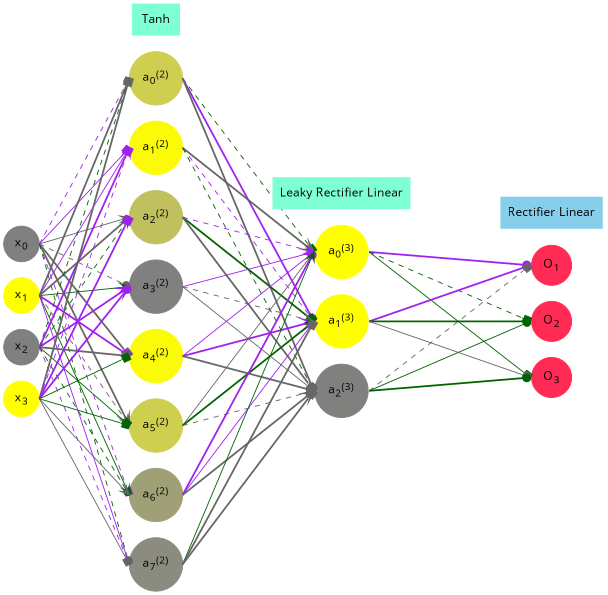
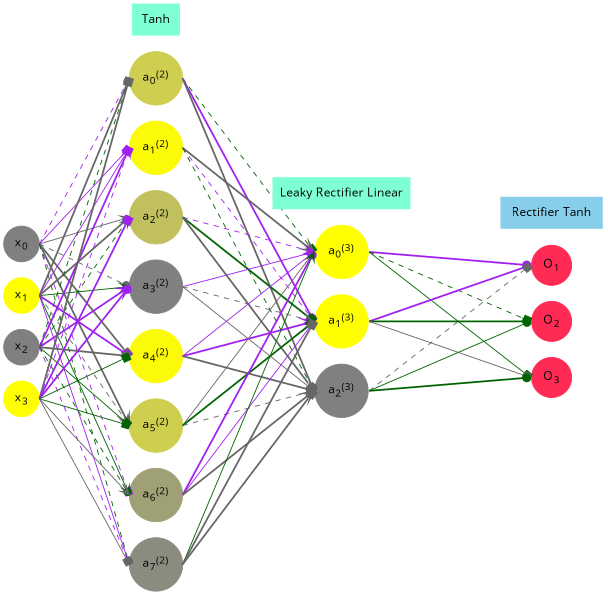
(552, 213) -> (552, 213)
